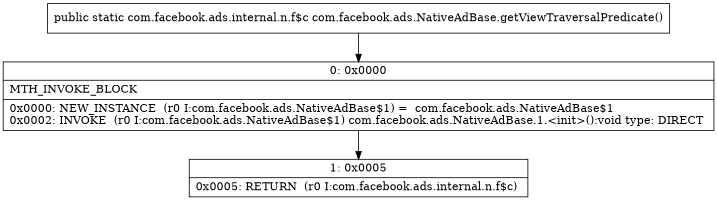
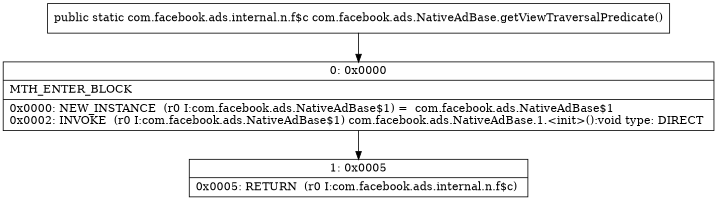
(73, 89) -> (71, 89)
